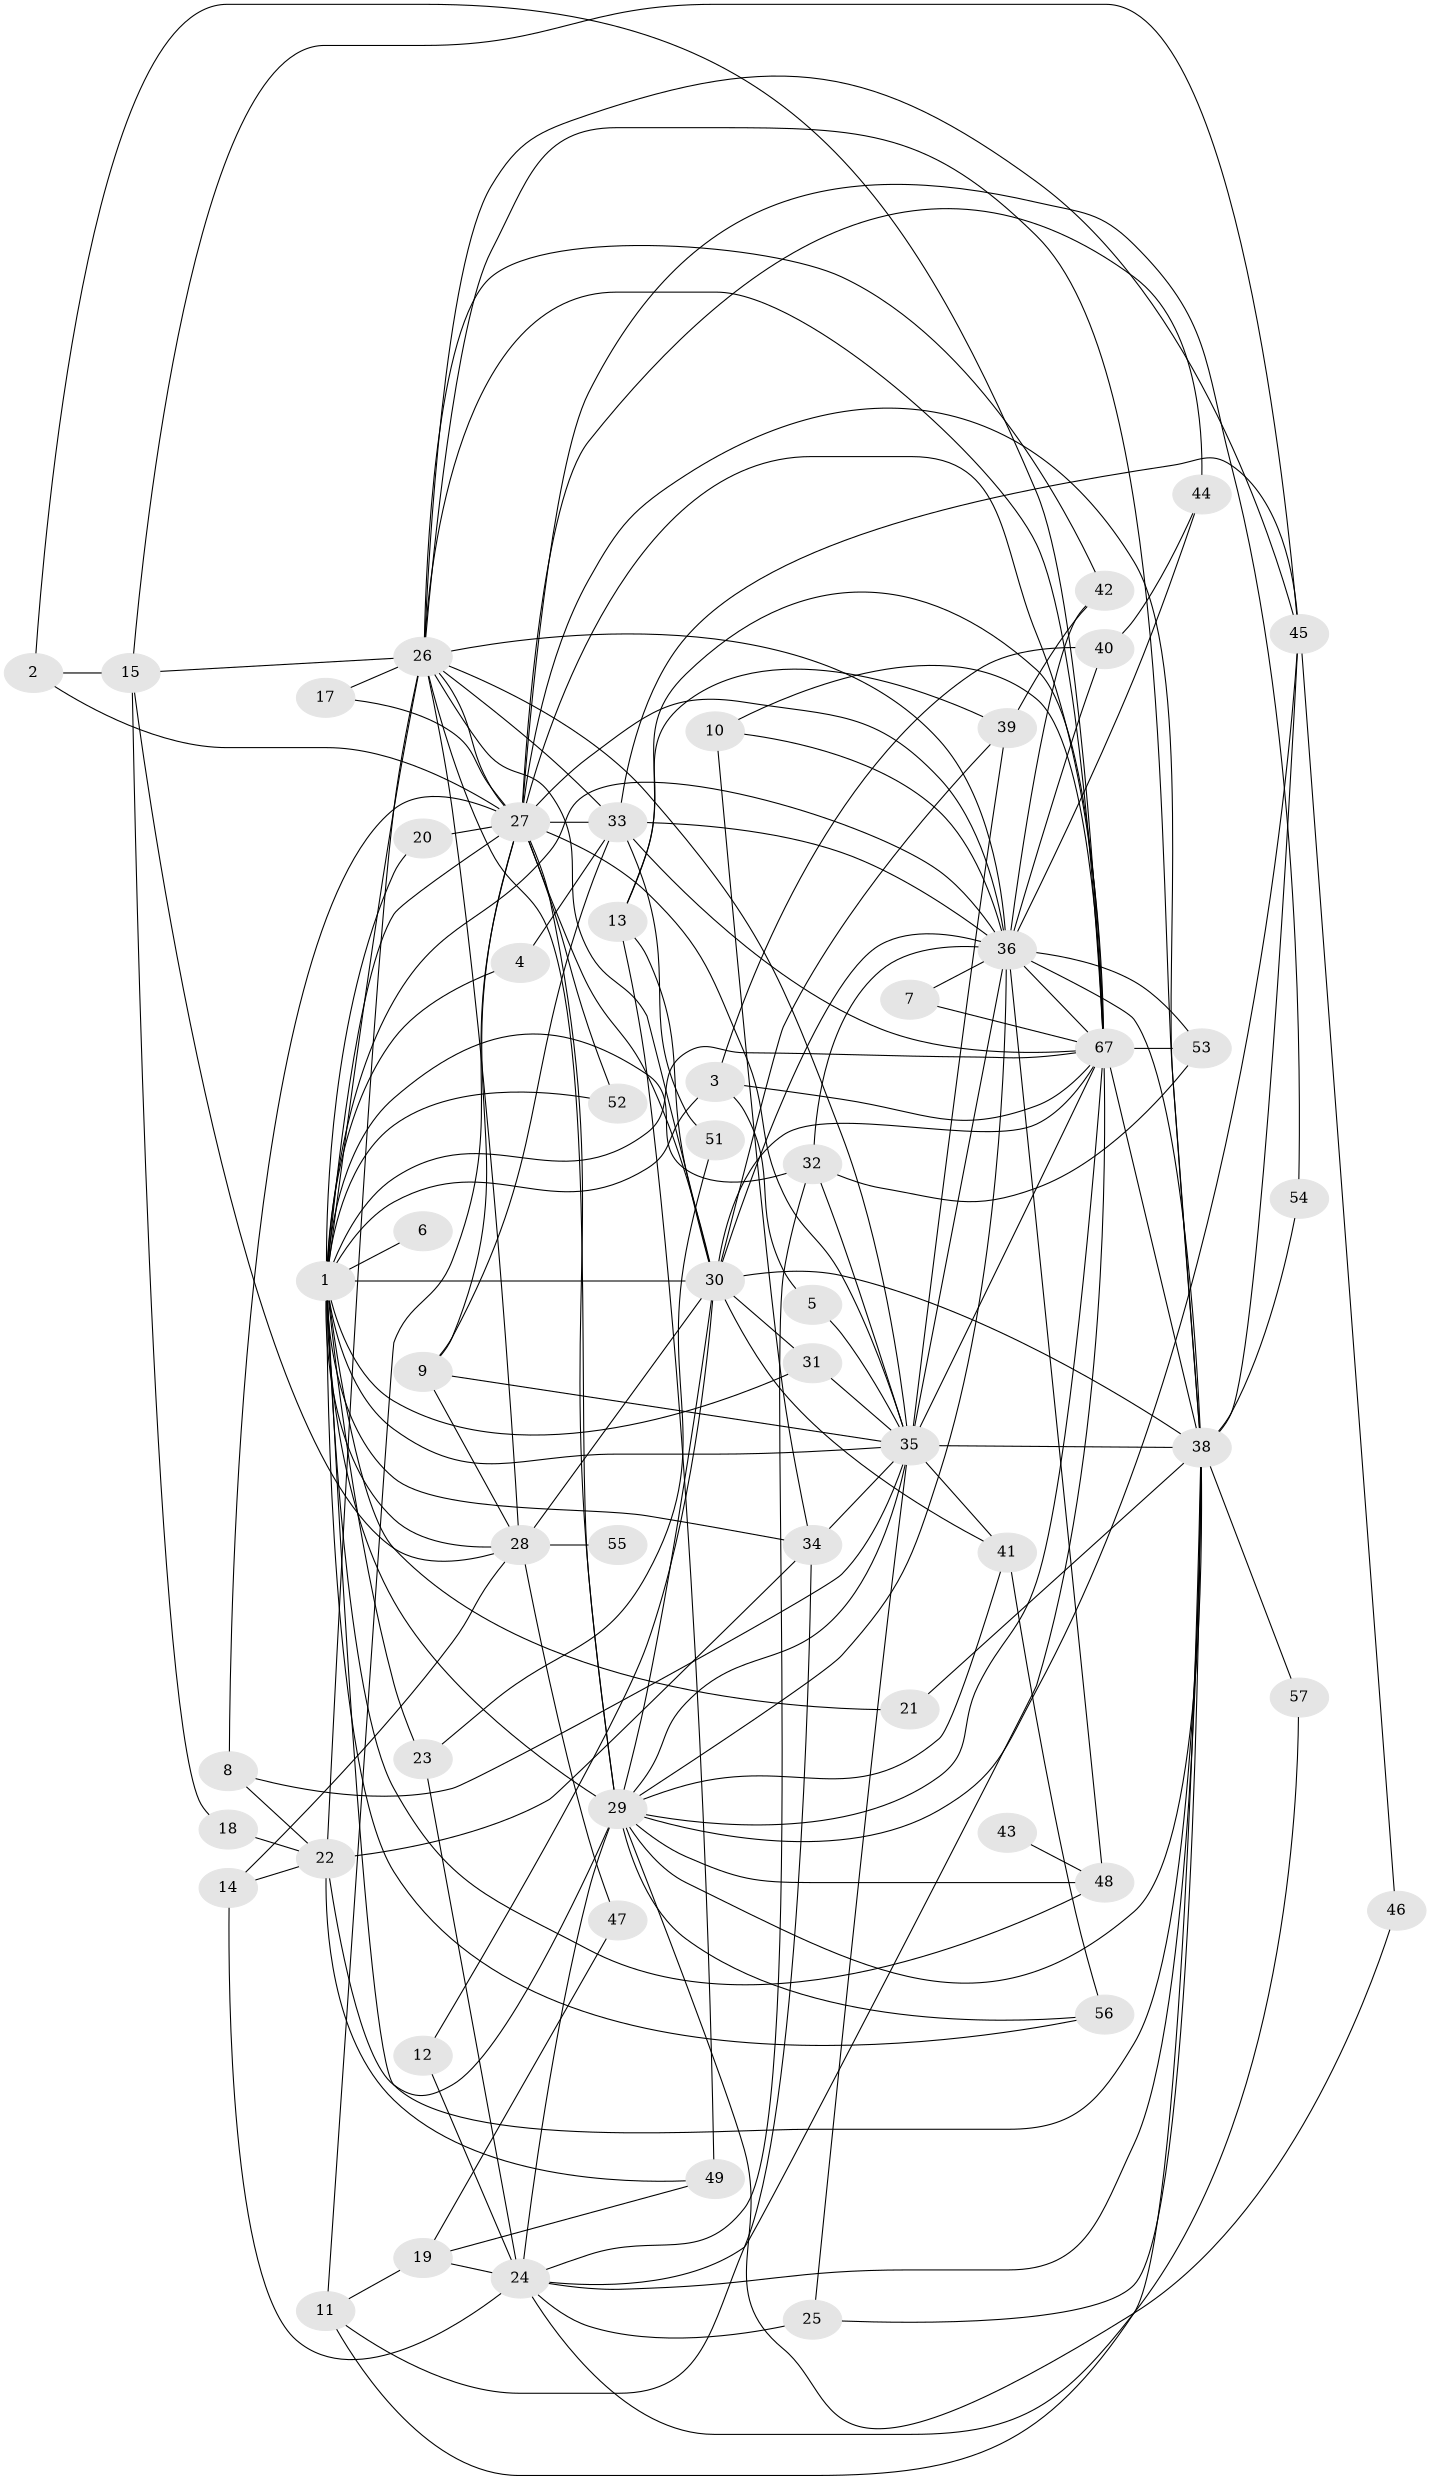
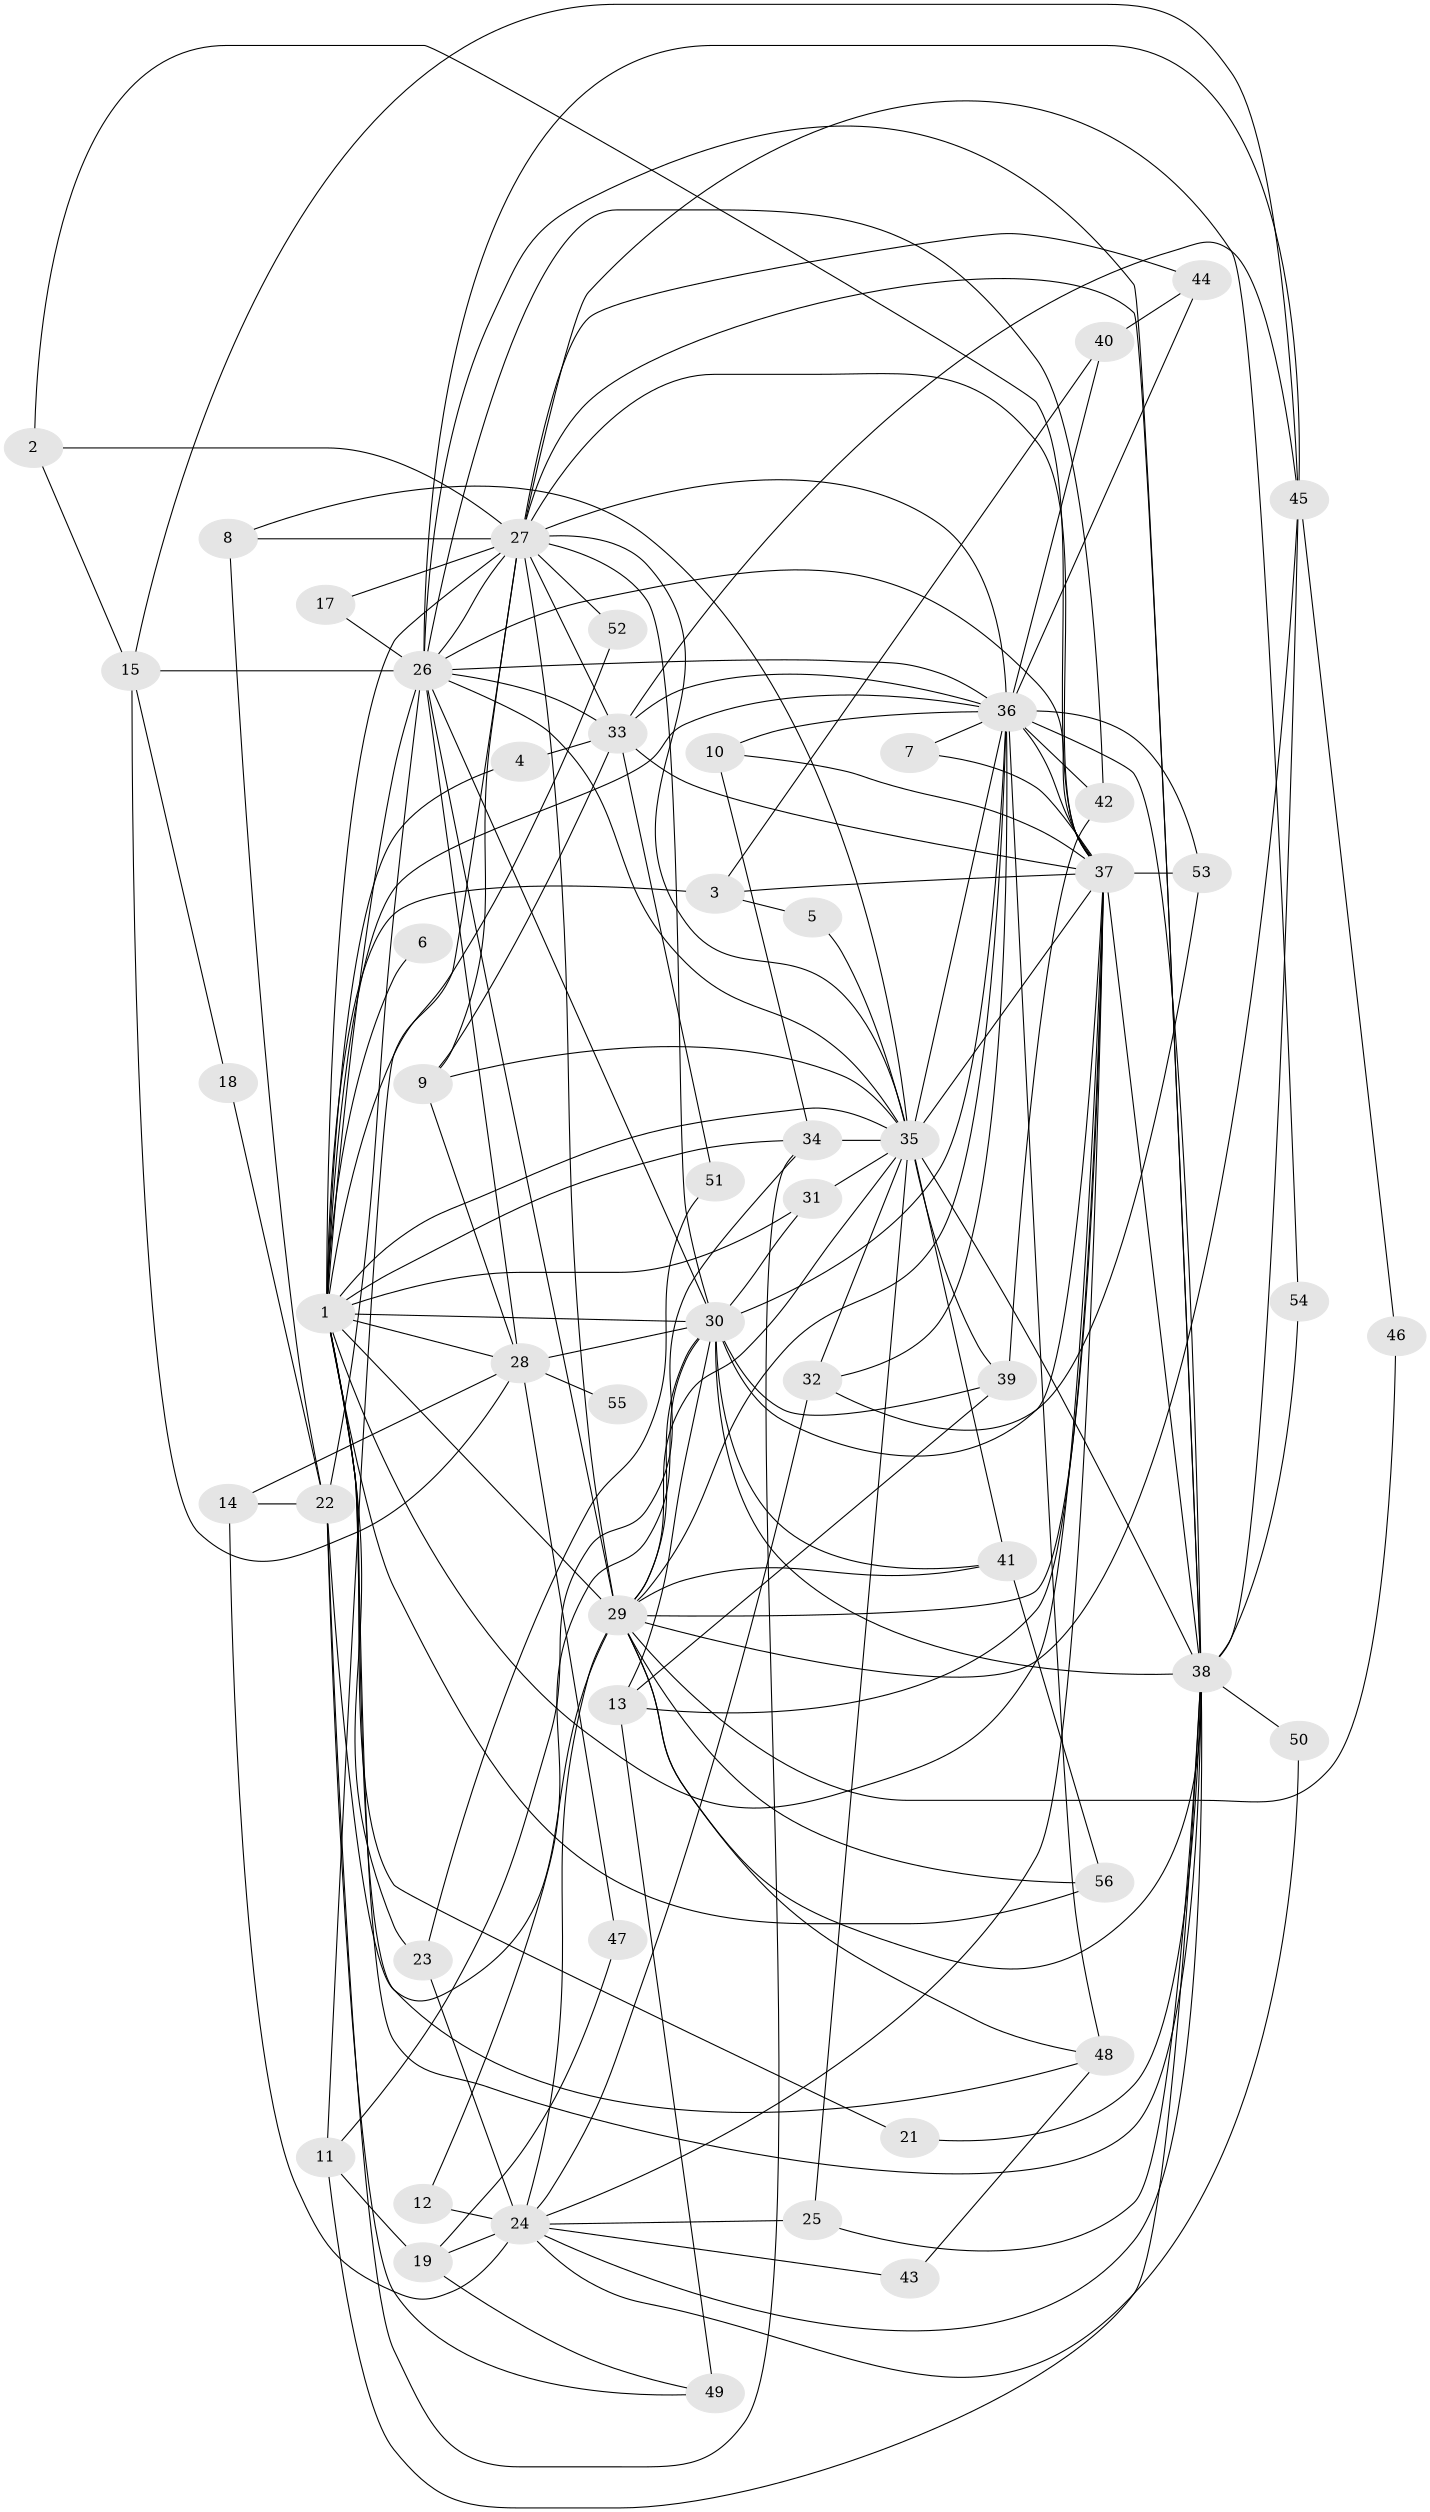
(423, 839) -> none
(532, 1035) -> none
(1105, 1048) -> (1105, 873)
(1299, 1698) -> (1299, 1741)
none -> (715, 2252)
